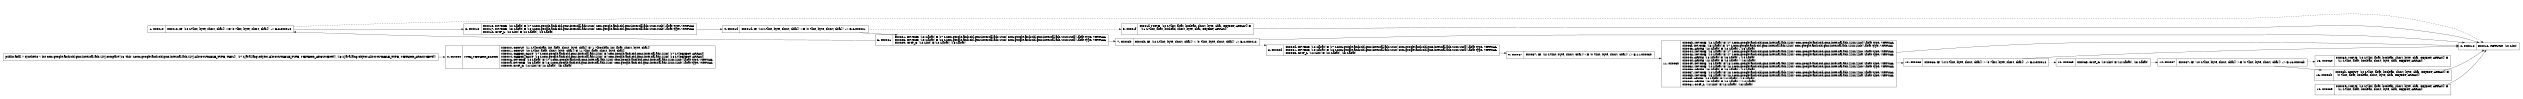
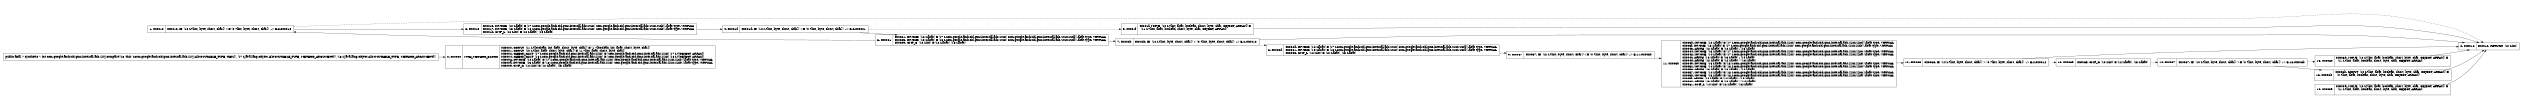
(2176, 43) -> (2449, 53)
